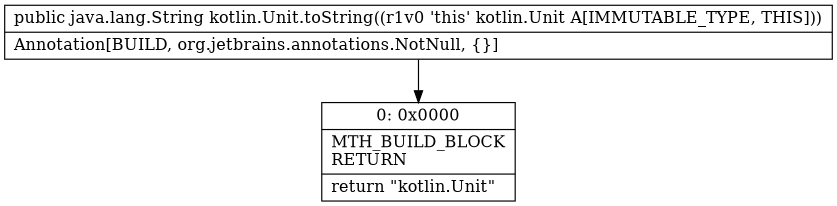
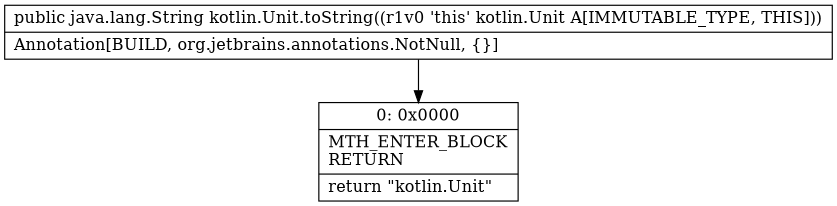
(418, 142) -> (418, 142)
